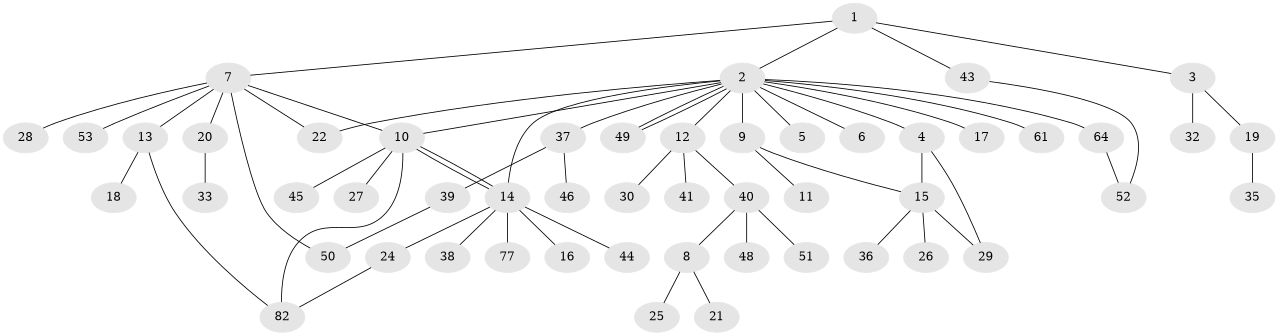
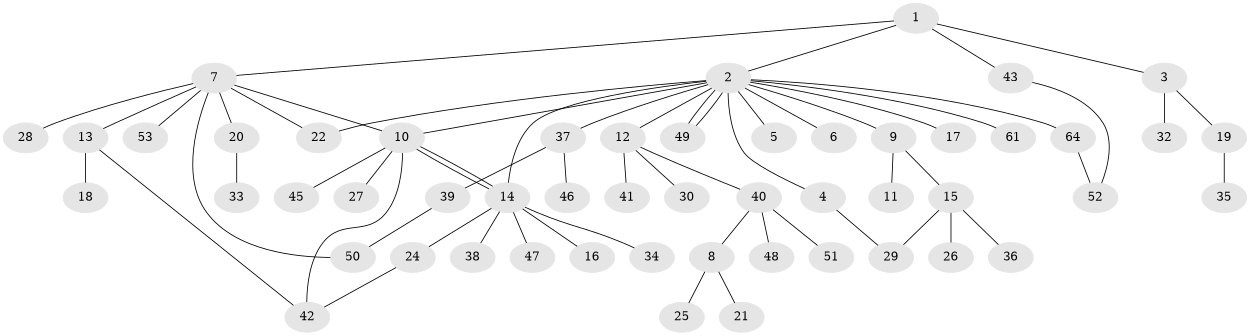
(922, 168) -> none
(507, 257) -> (532, 257)
(627, 257) -> (652, 257)
(282, 317) -> (307, 317)
